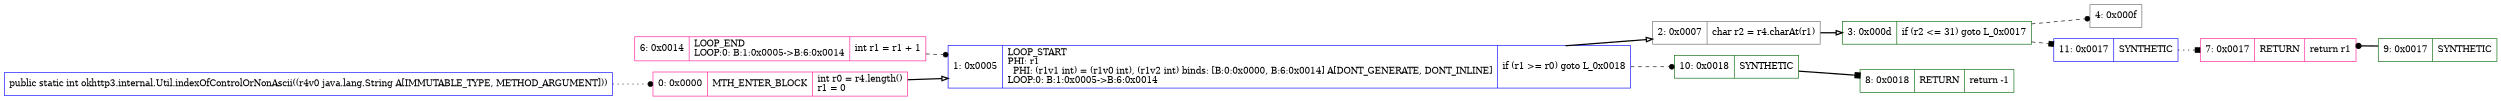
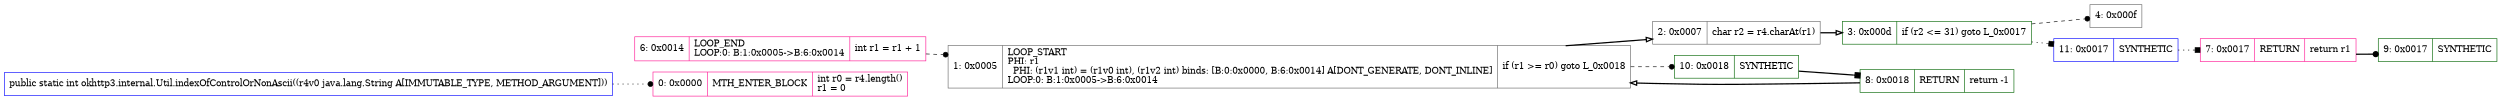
(2040, 43) -> (2040, 43)
(2370, 46) -> (2365, 54)
(1289, 67) -> (1289, 67)
(925, 79) -> (1748, 84)
